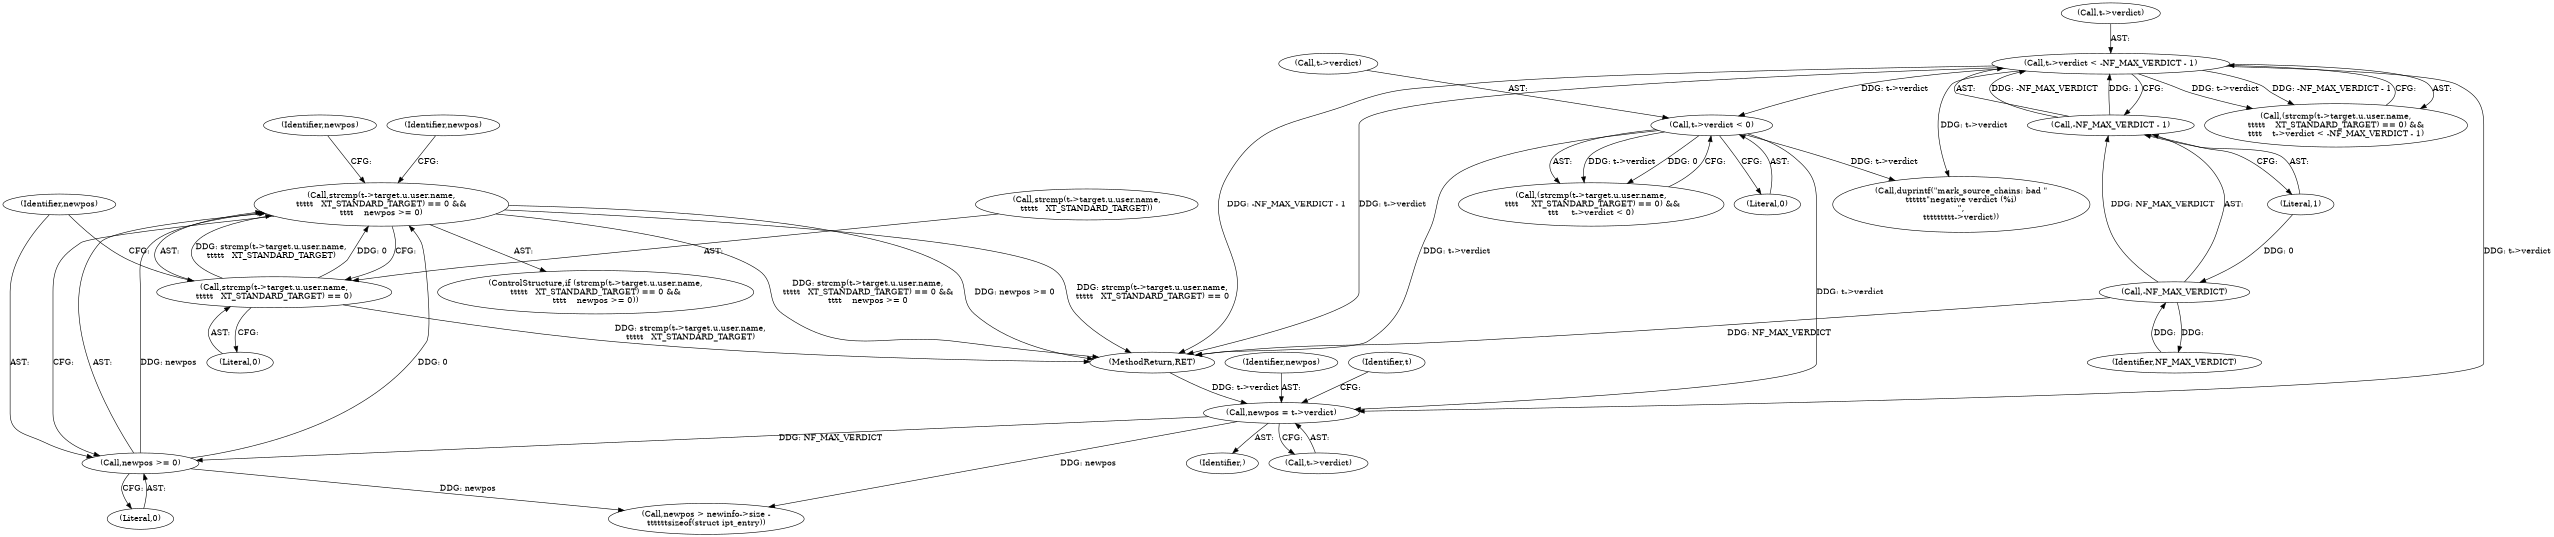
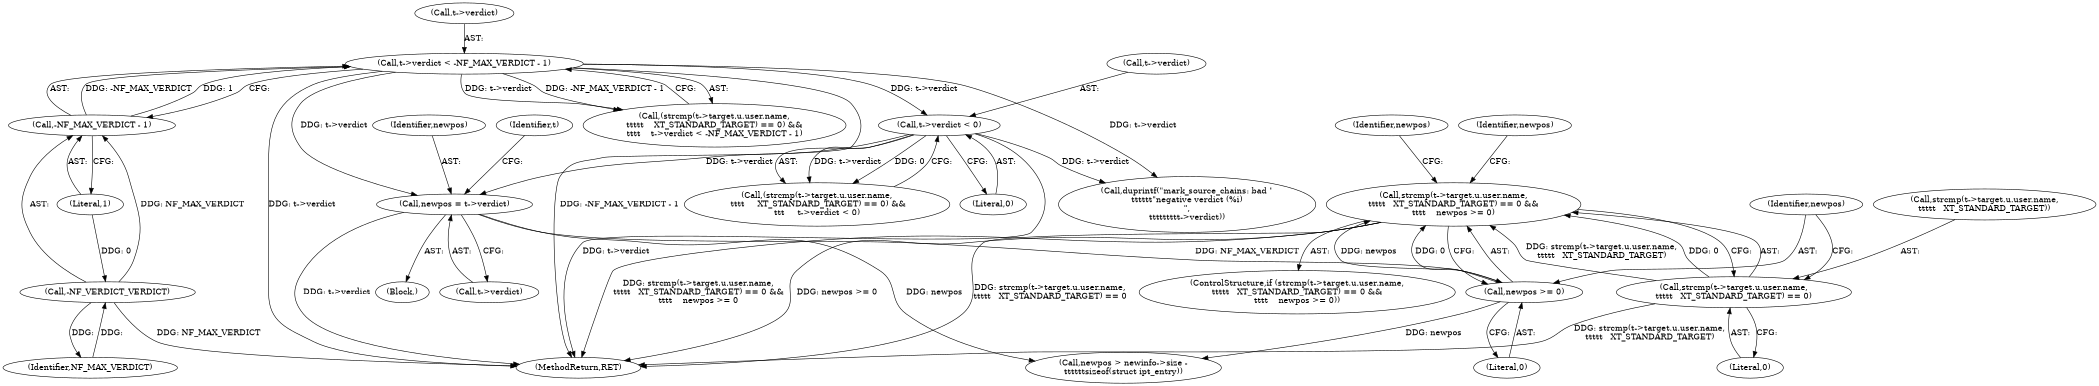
(2174, 292) -> (108, 292)
(1205, 389) -> (325, 329)
(1222, 463) -> (402, 292)
